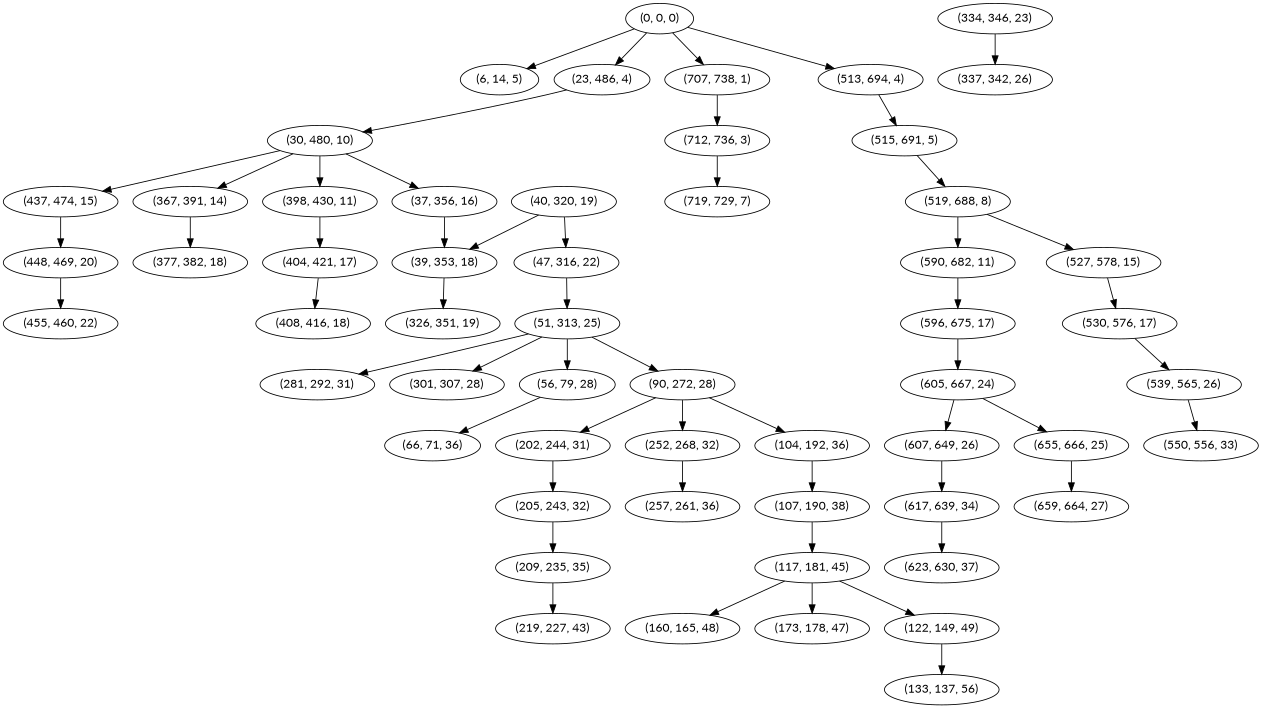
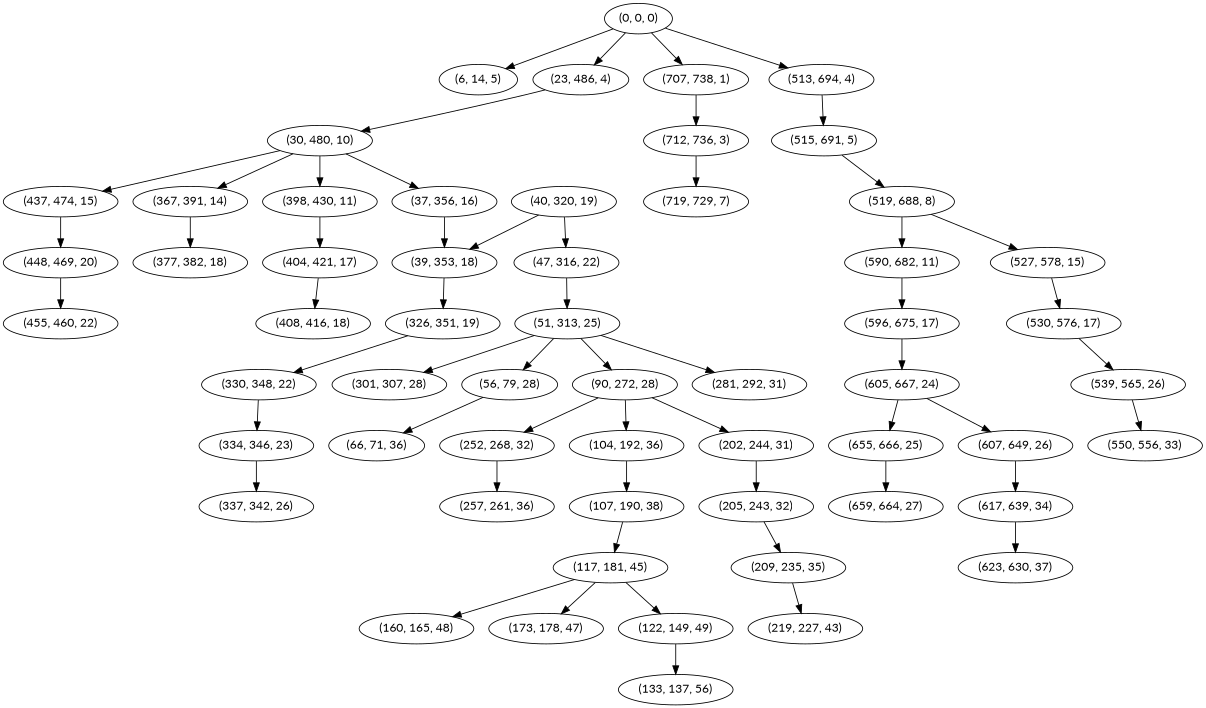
none -> (259, 385)
